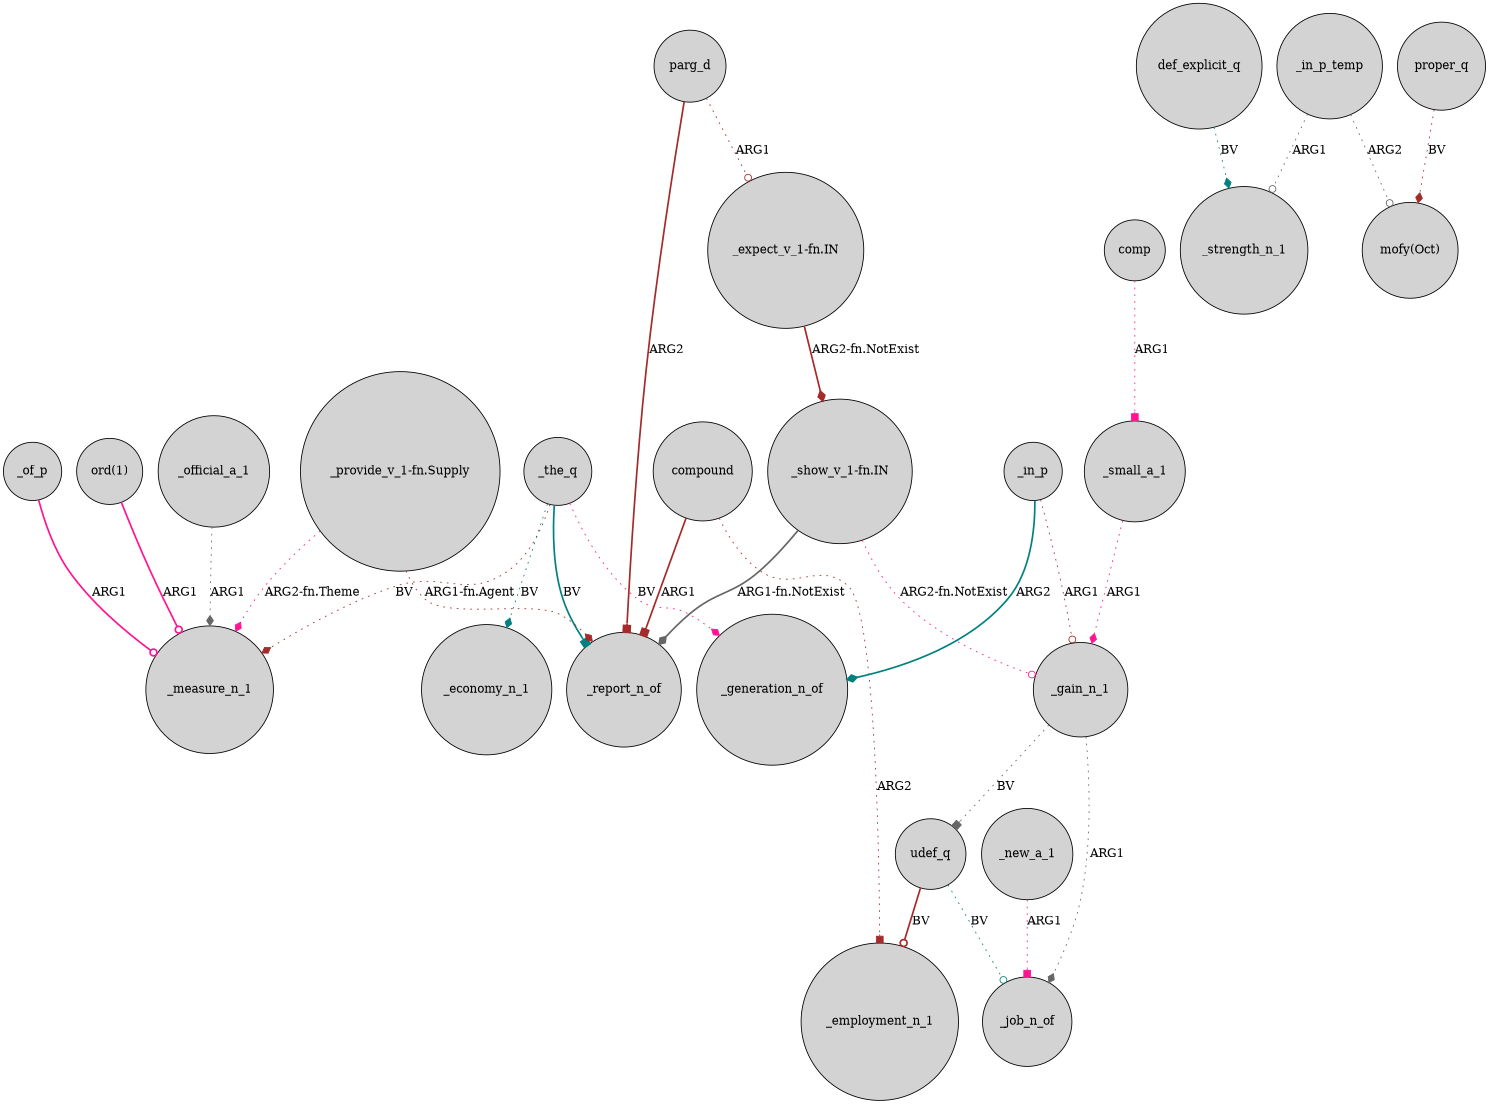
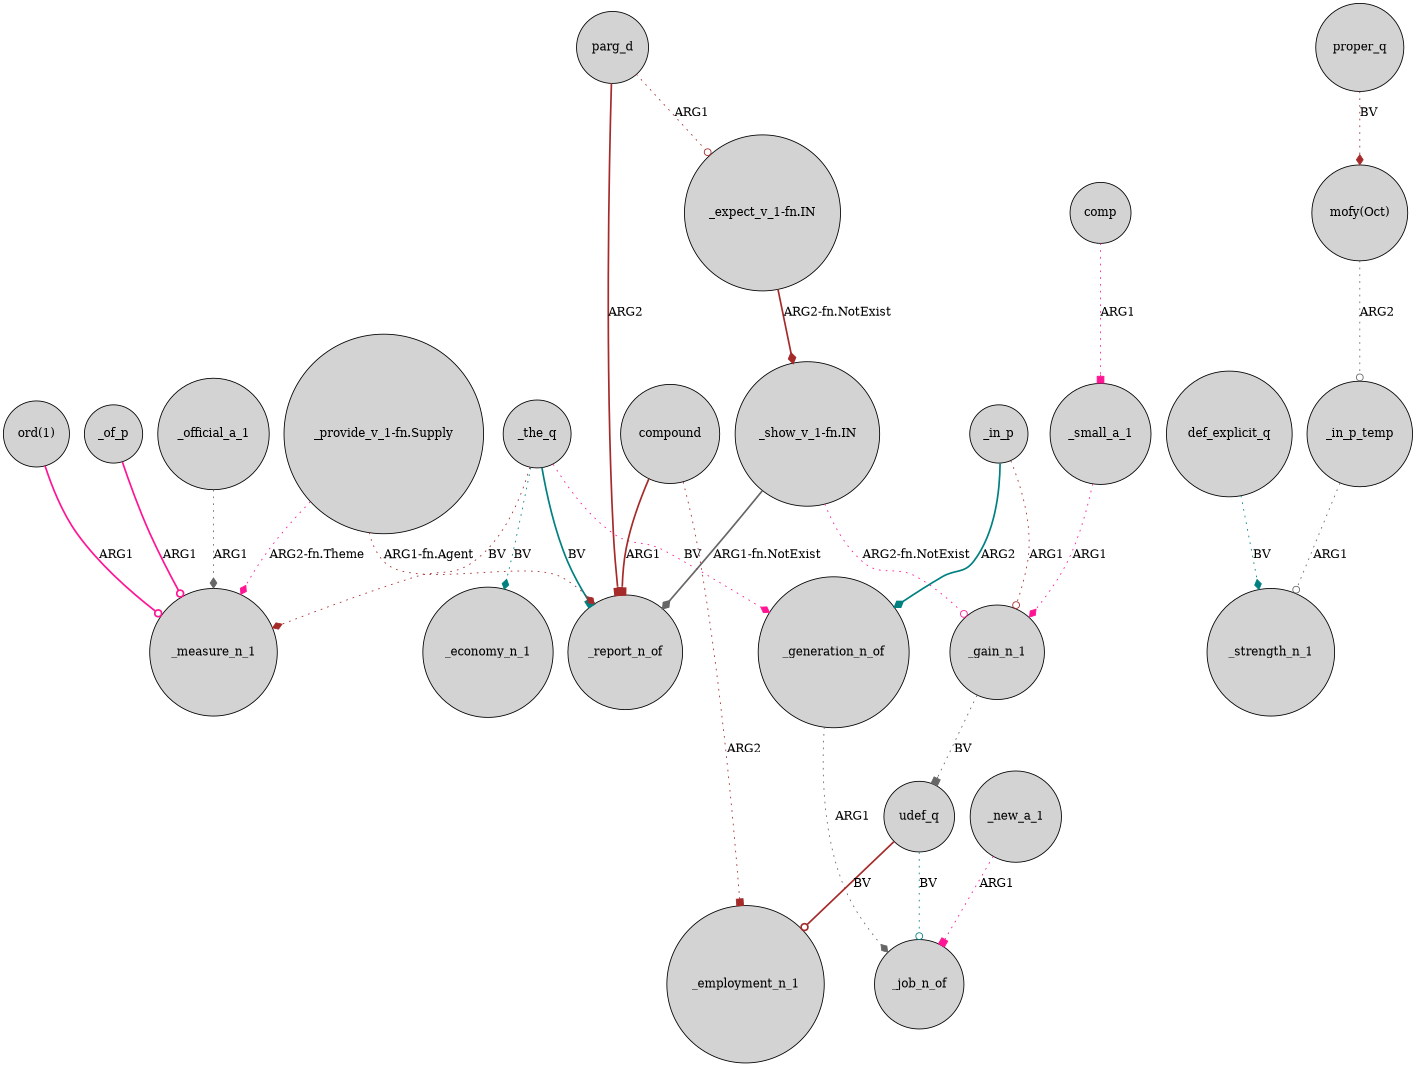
(1369, 157) -> (1360, 317)
(1087, 858) -> (831, 842)
